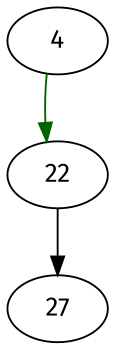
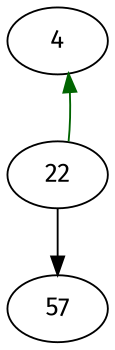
(45, 98) -> (70, 117)
(58, 309) -> (58, 309)
